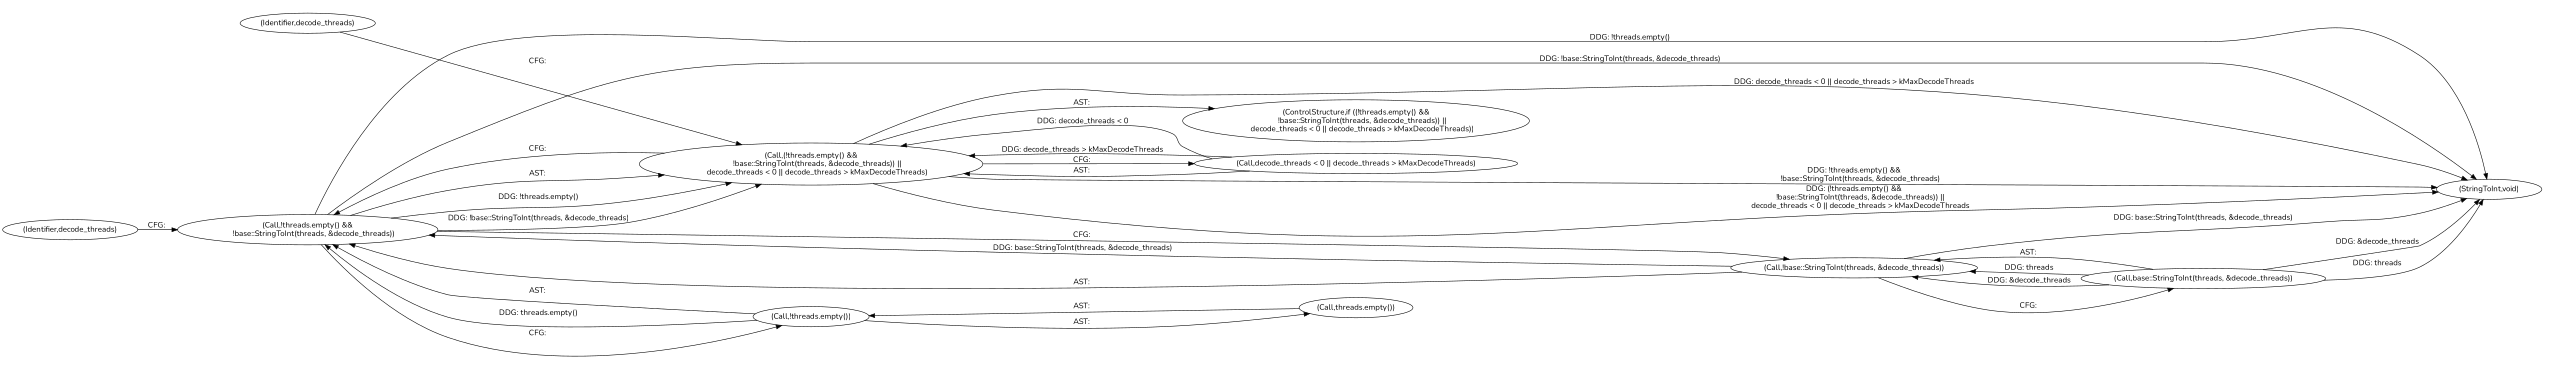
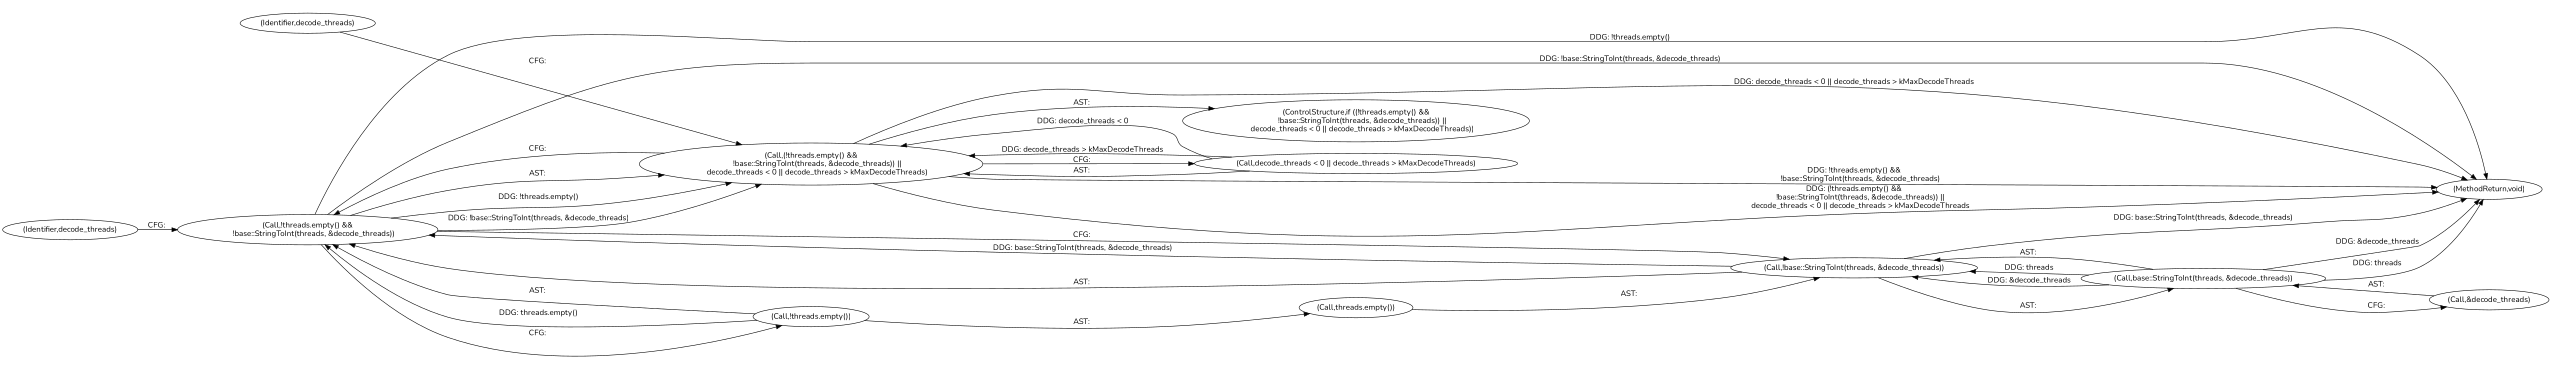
(2489, 189) -> (2489, 189)
none -> (2489, 300)
(2029, 306) -> (2029, 306)
(1087, 312) -> (1614, 307)
